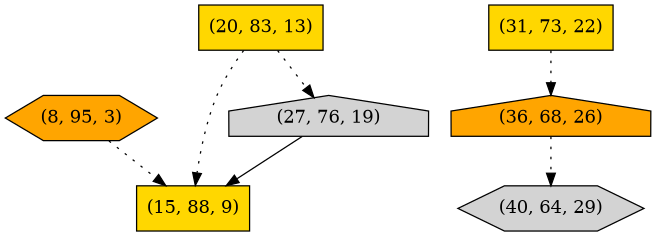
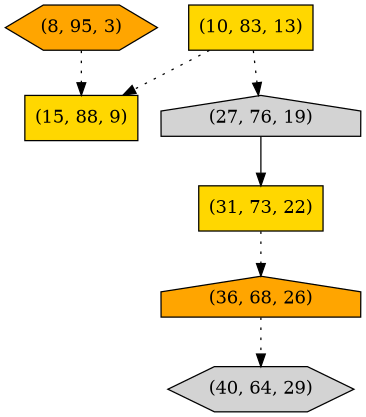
(261, 28) -> (251, 28)
(270, 158) -> (261, 155)
